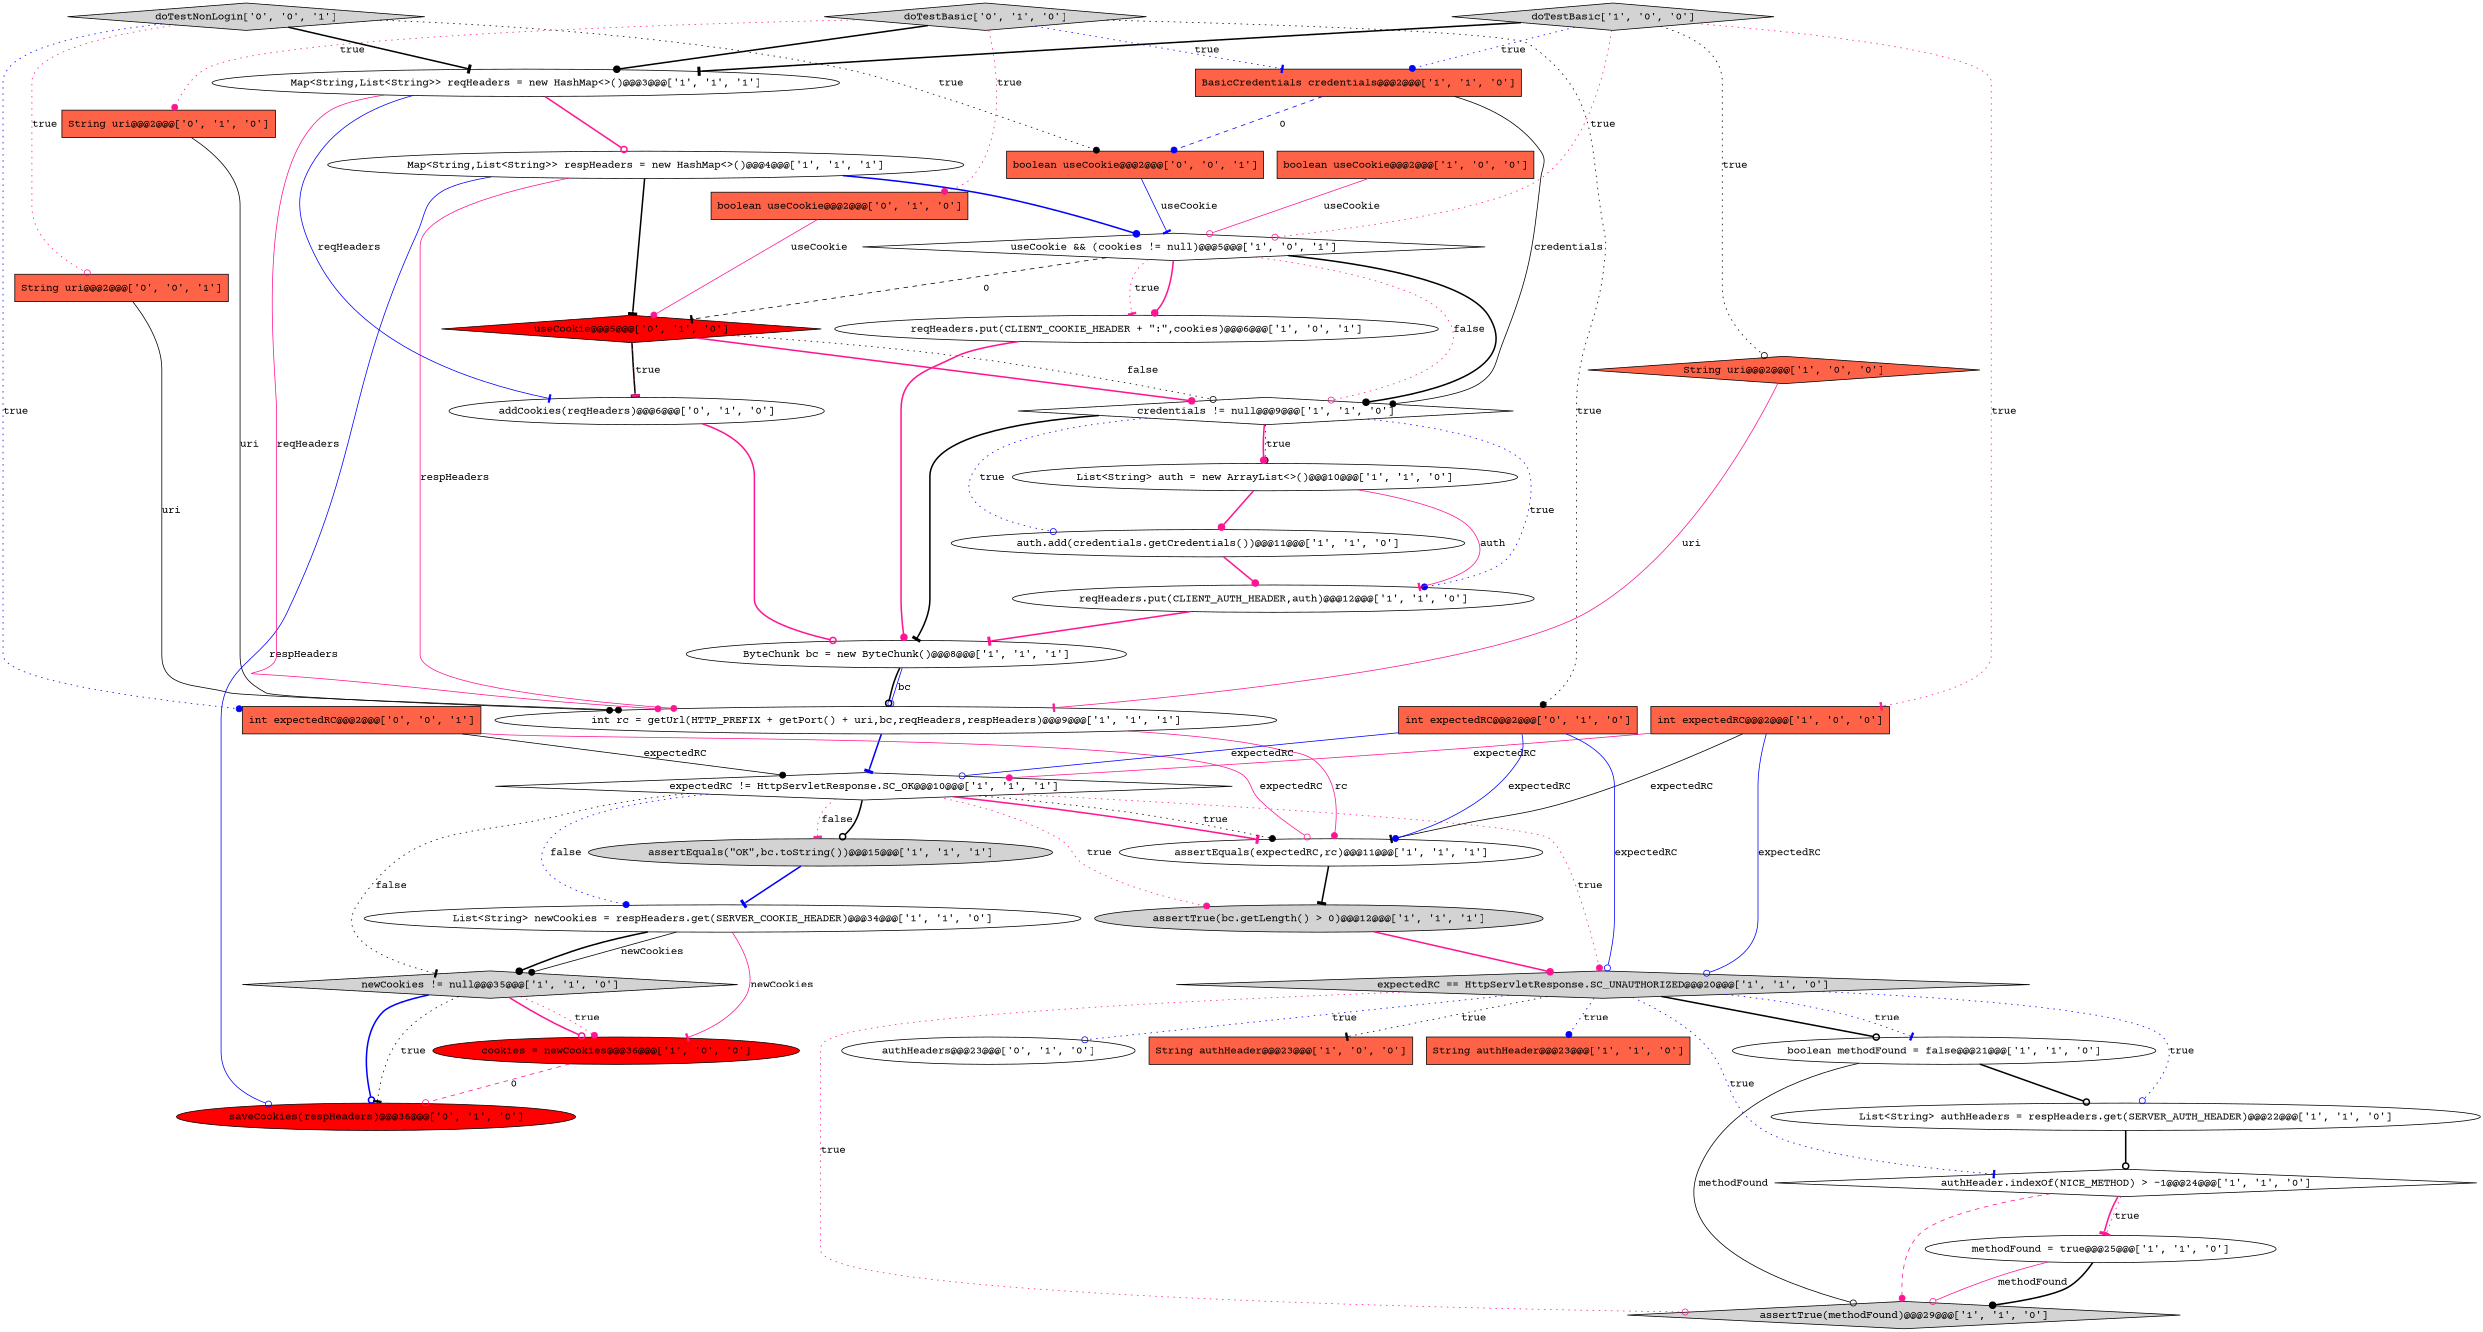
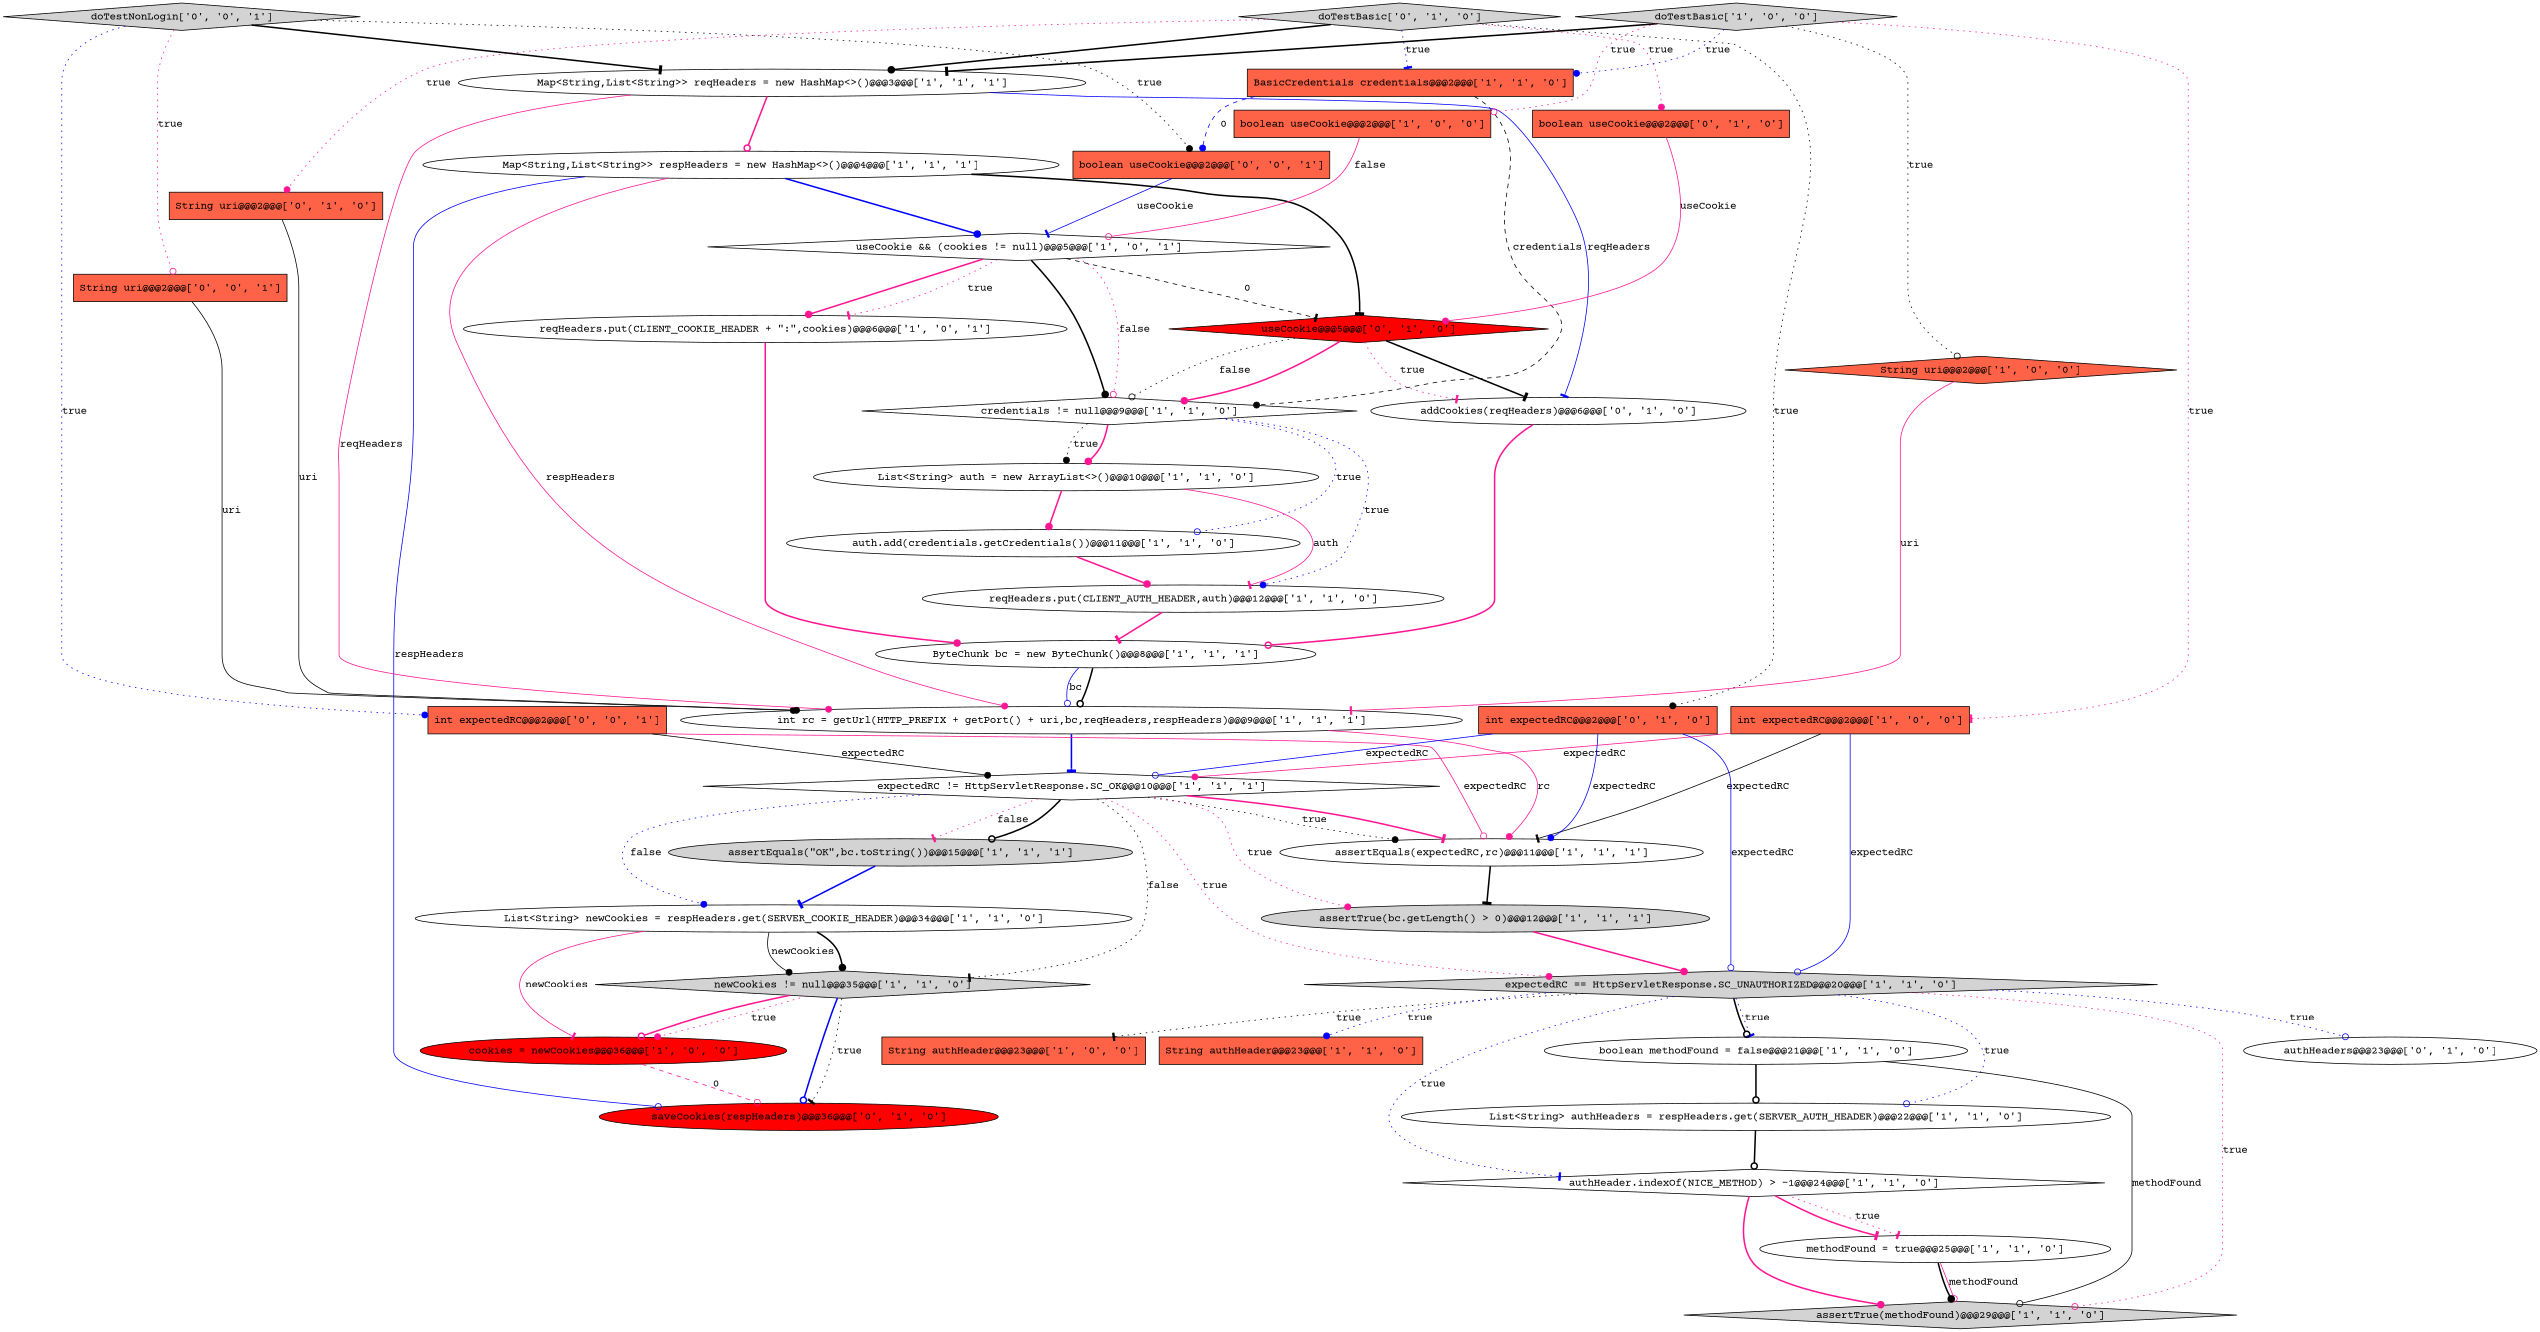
(1494, 199) -> (1590, 86)
(1352, 206) -> (1370, 165)
(1529, 263) -> (1546, 354)
(934, 464) -> none
(1952, 1217) -> (1780, 1280)
